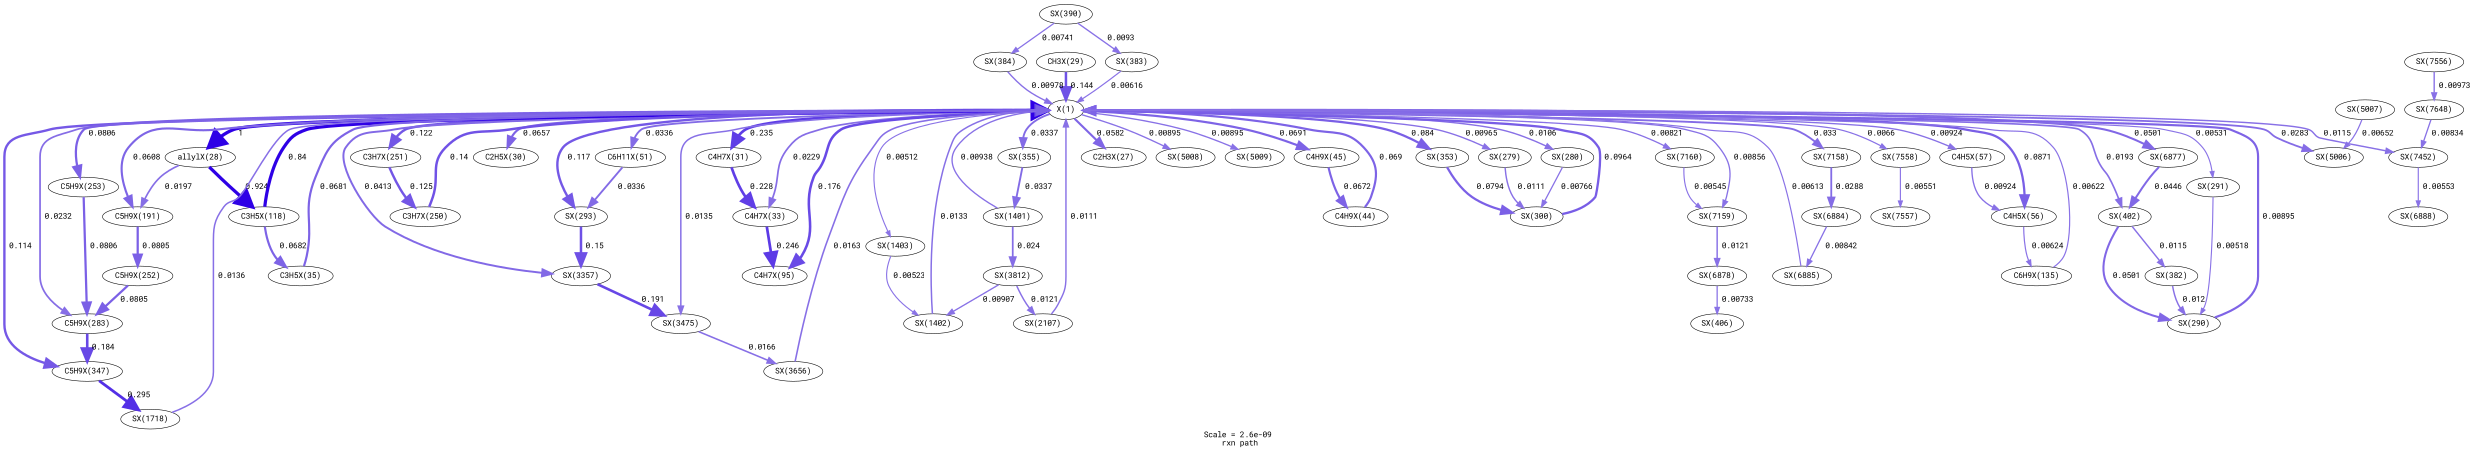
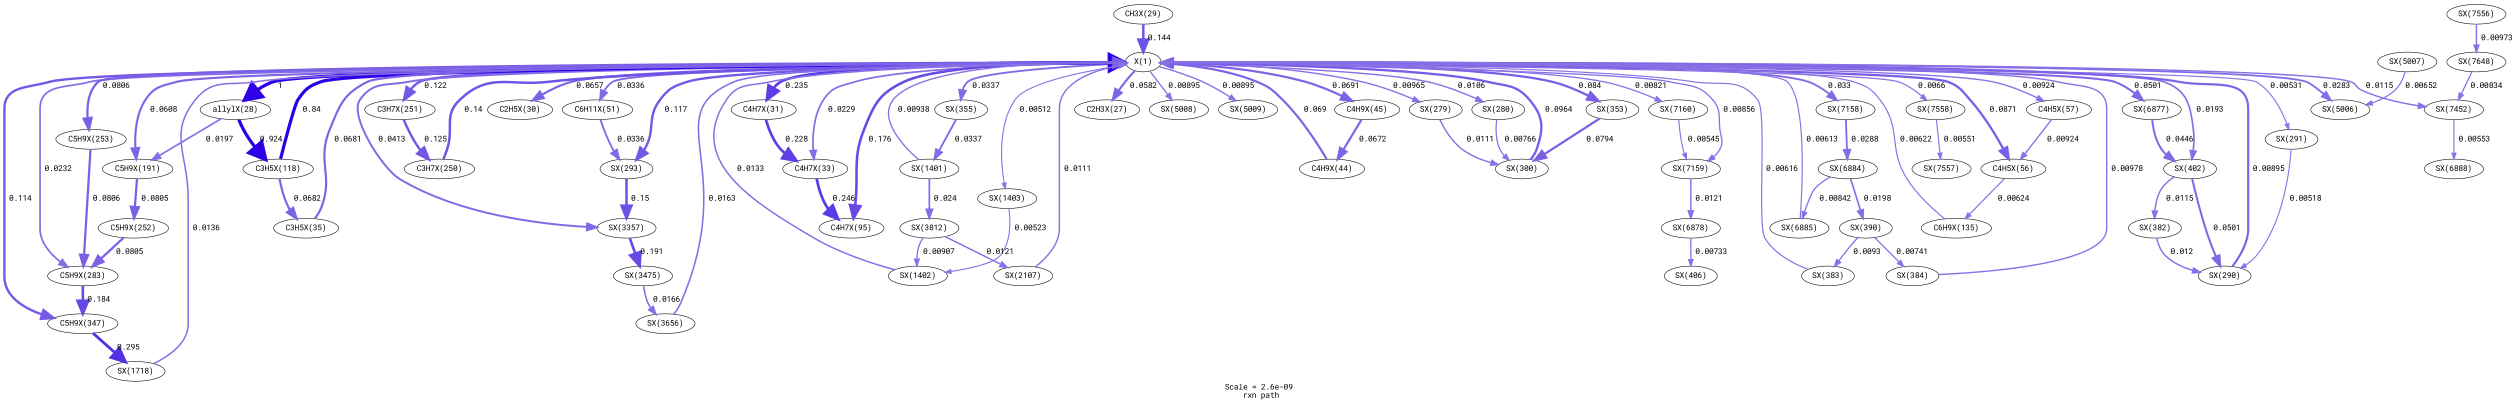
(731, 130) -> none
none -> (1856, 195)
